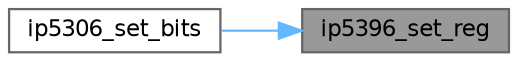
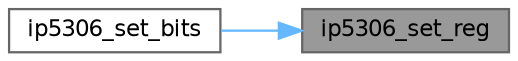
(406, 31) -> (406, 31)
